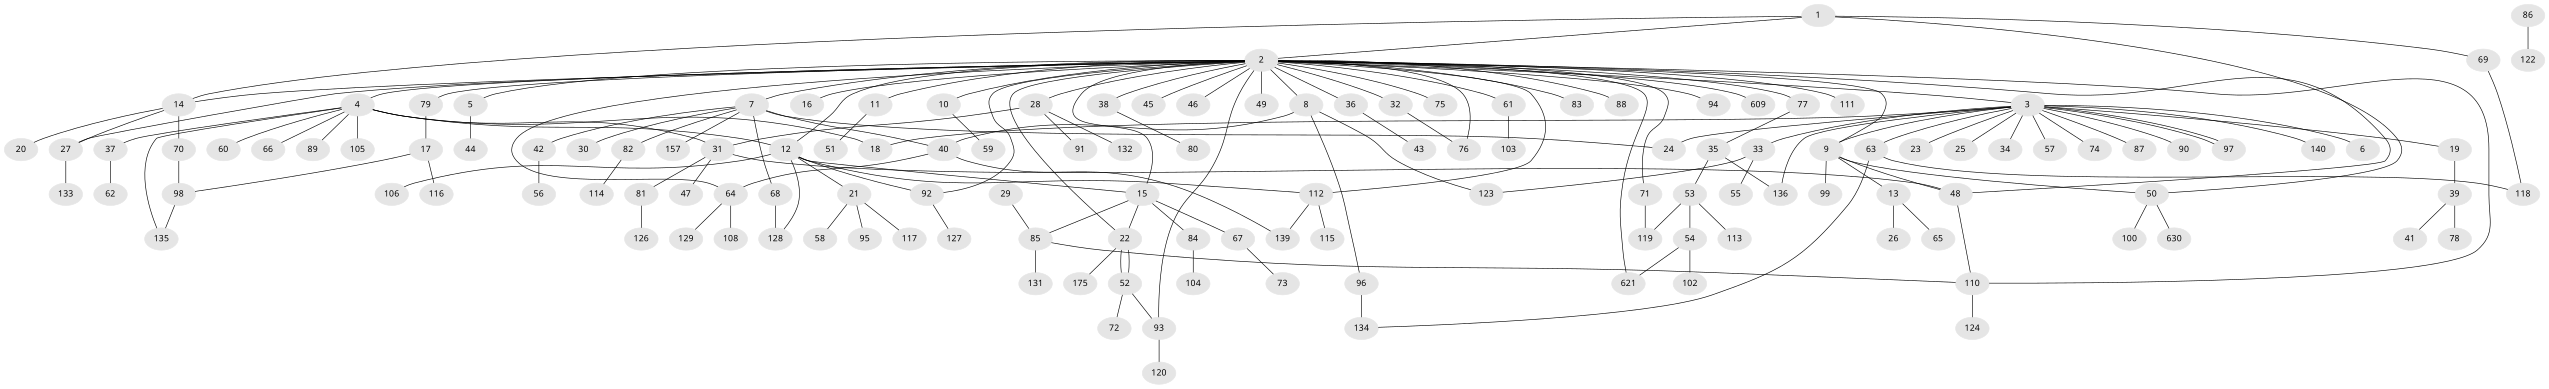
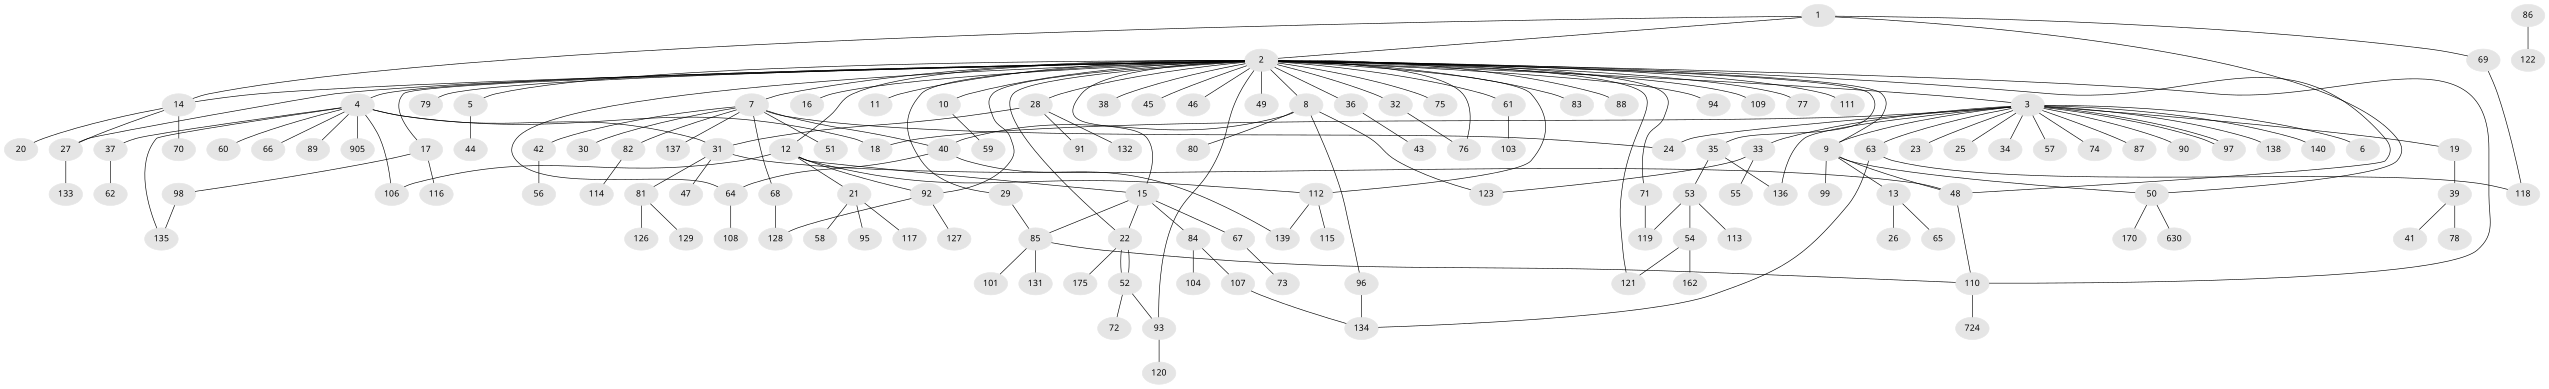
none -> (917, 100)
(1758, 105) -> (1758, 105)
(1136, 121) -> (1251, 129)
(1763, 125) -> (1661, 72)
(426, 127) -> (797, 72)
(572, 127) -> (383, 147)
(847, 133) -> (778, 120)
(358, 150) -> (358, 150)
(673, 150) -> (673, 150)
none -> (2273, 150)
(179, 172) -> none
(799, 196) -> (849, 213)
(708, 217) -> (664, 217)
(2129, 239) -> (2129, 239)
none -> (991, 284)
none -> (1238, 284)
(1628, 284) -> (1628, 284)
(1690, 284) -> (1690, 284)
(1972, 328) -> (1972, 328)
